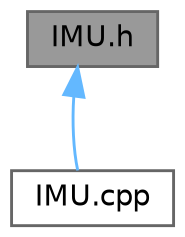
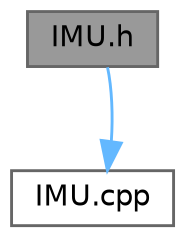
(73, 134) -> (112, 104)
